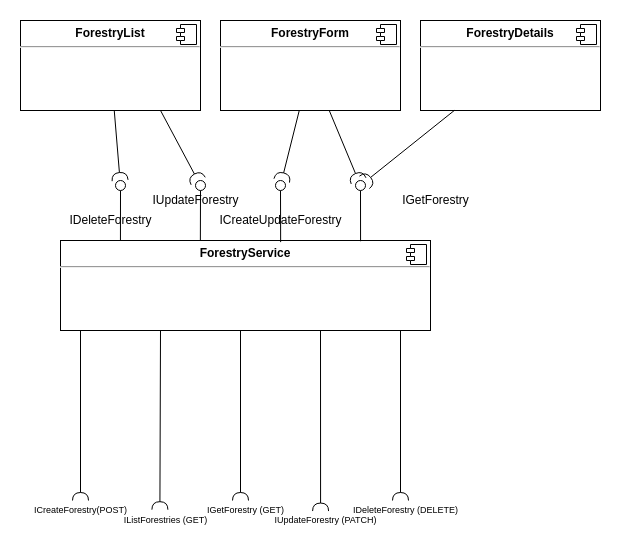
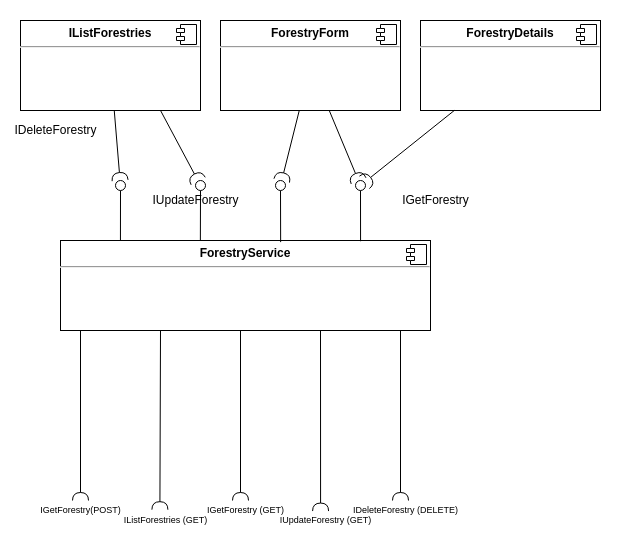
(59, 21) -> (68, 21)
(111, 221) -> (56, 131)
(281, 221) -> none
(81, 511) -> (81, 511)
(326, 521) -> (326, 521)
